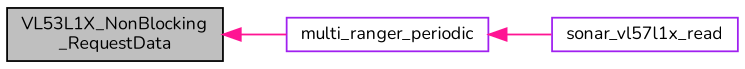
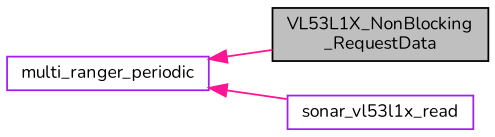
(264, 35) -> (250, 53)
(645, 35) -> (380, 112)
